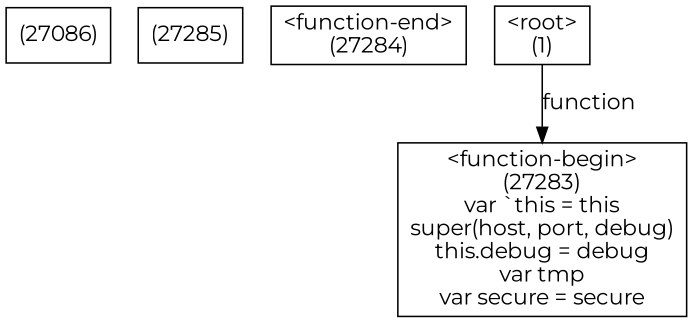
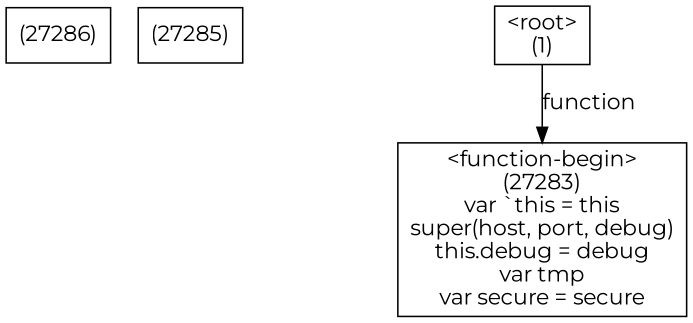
(58, 35) -> (58, 35)
(369, 35) -> none
